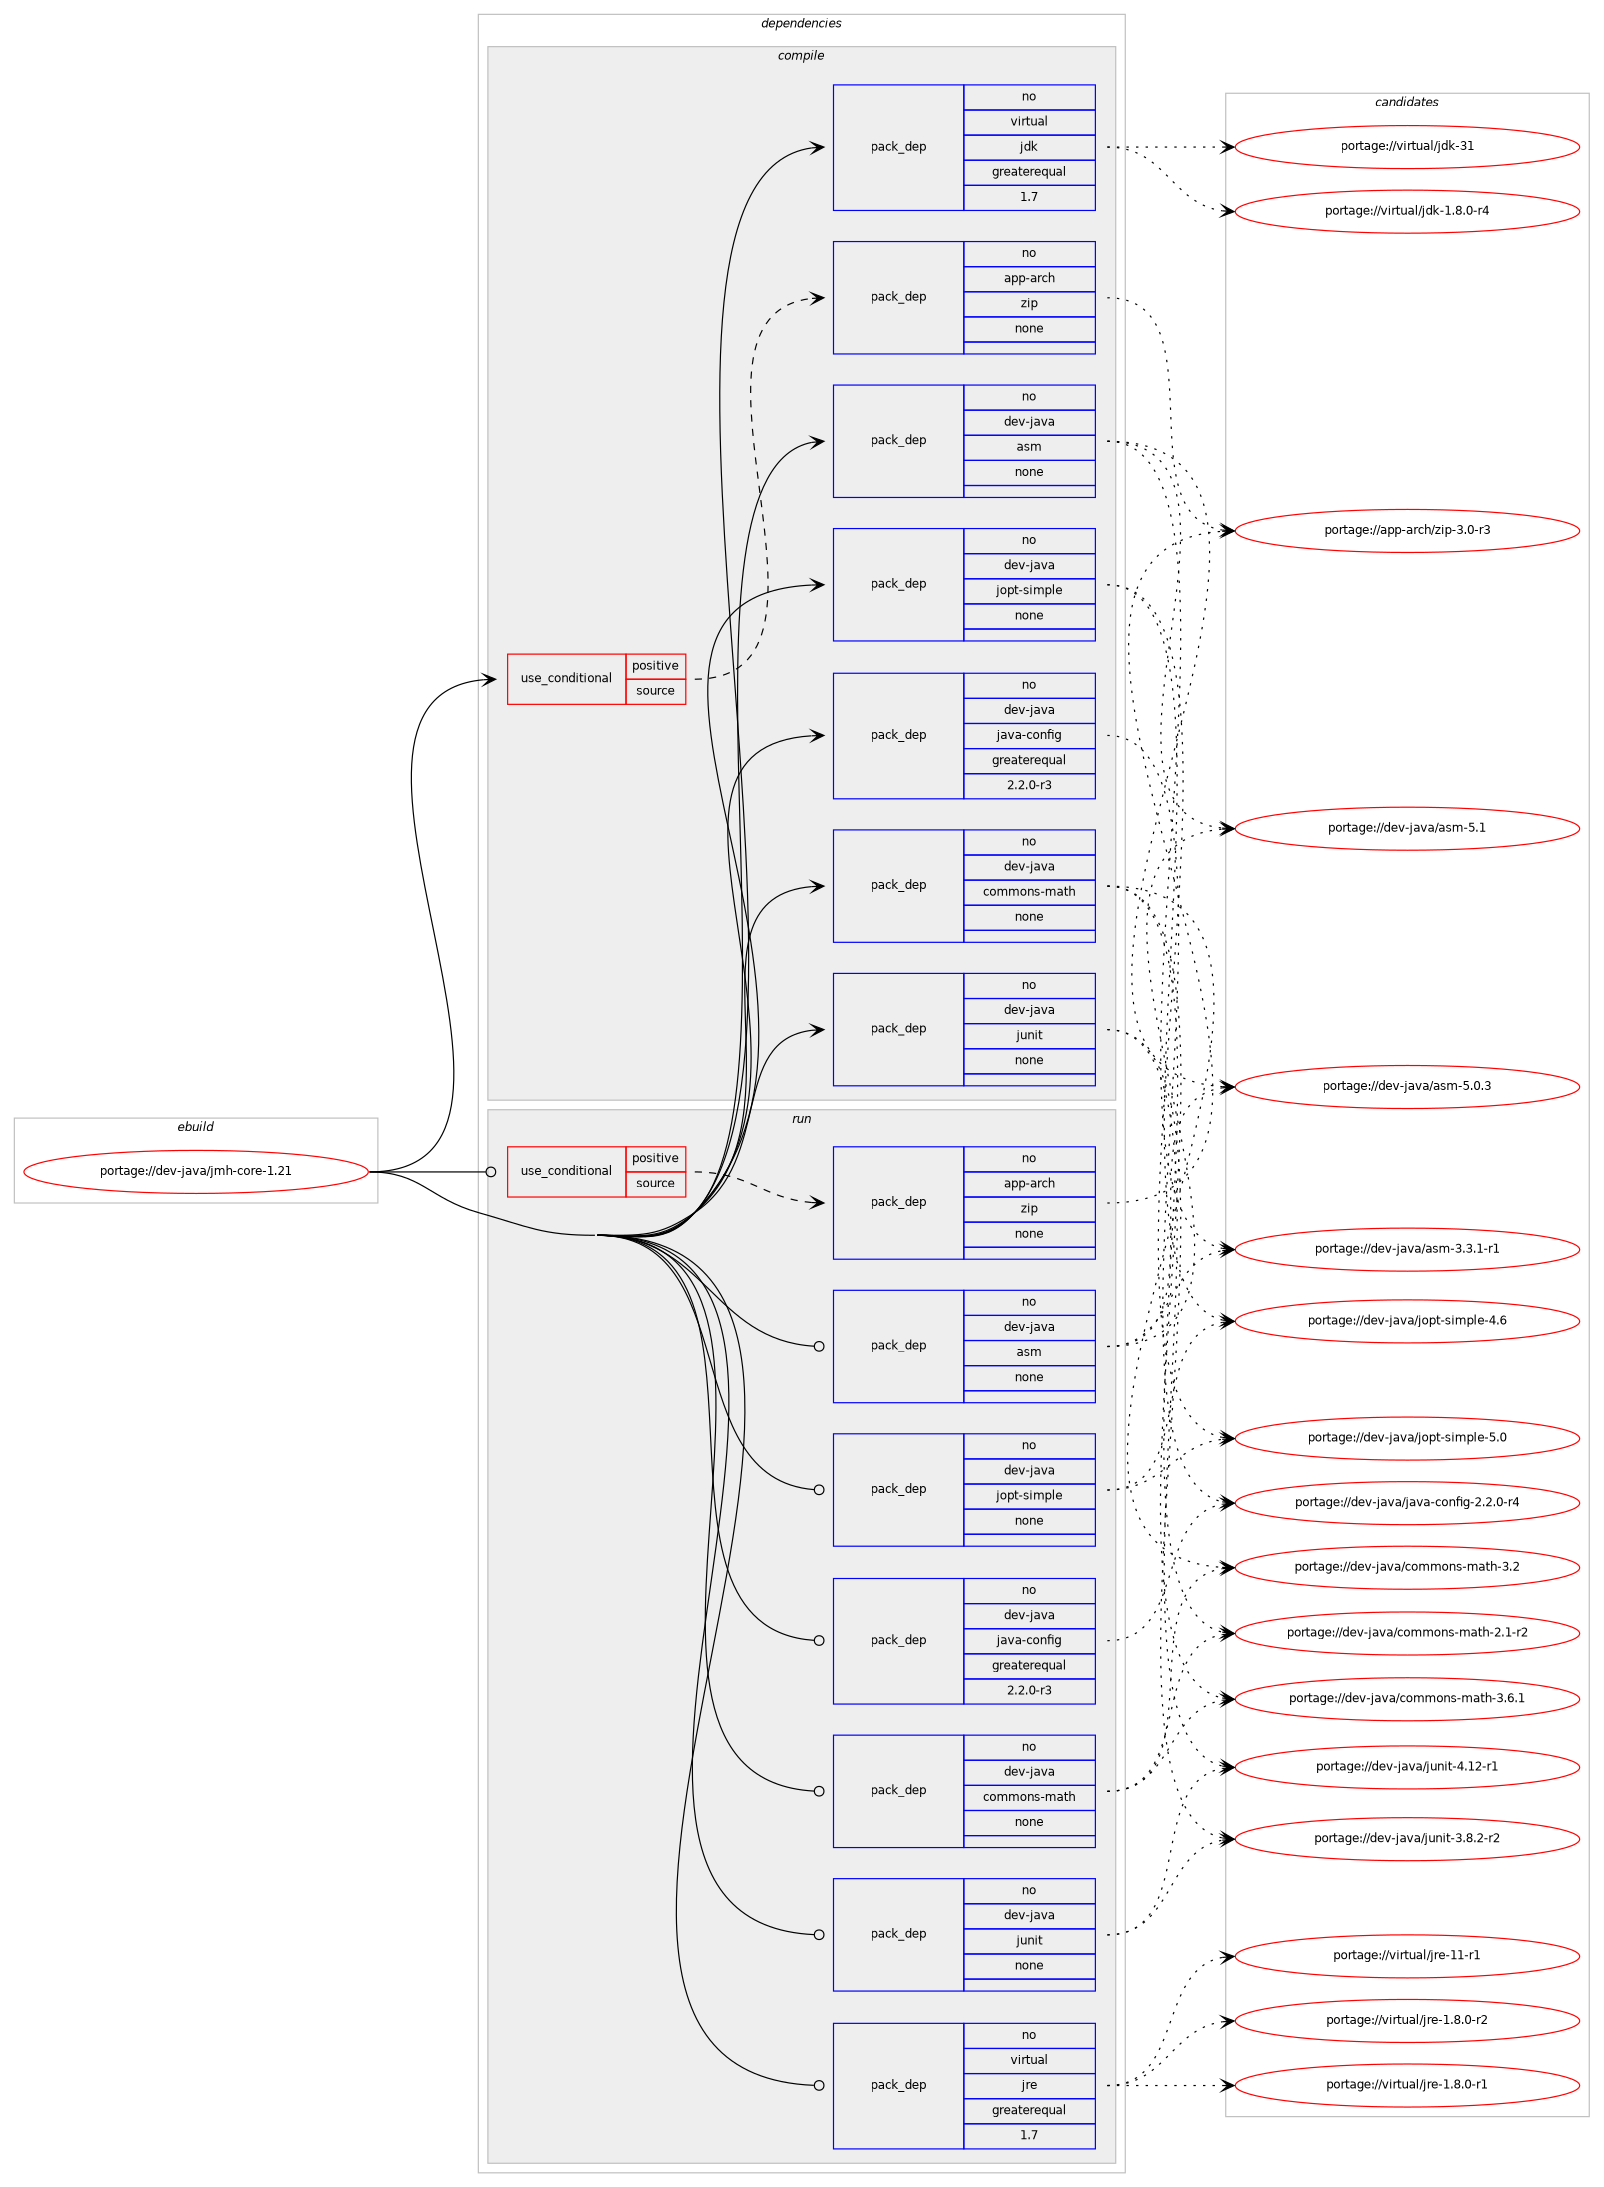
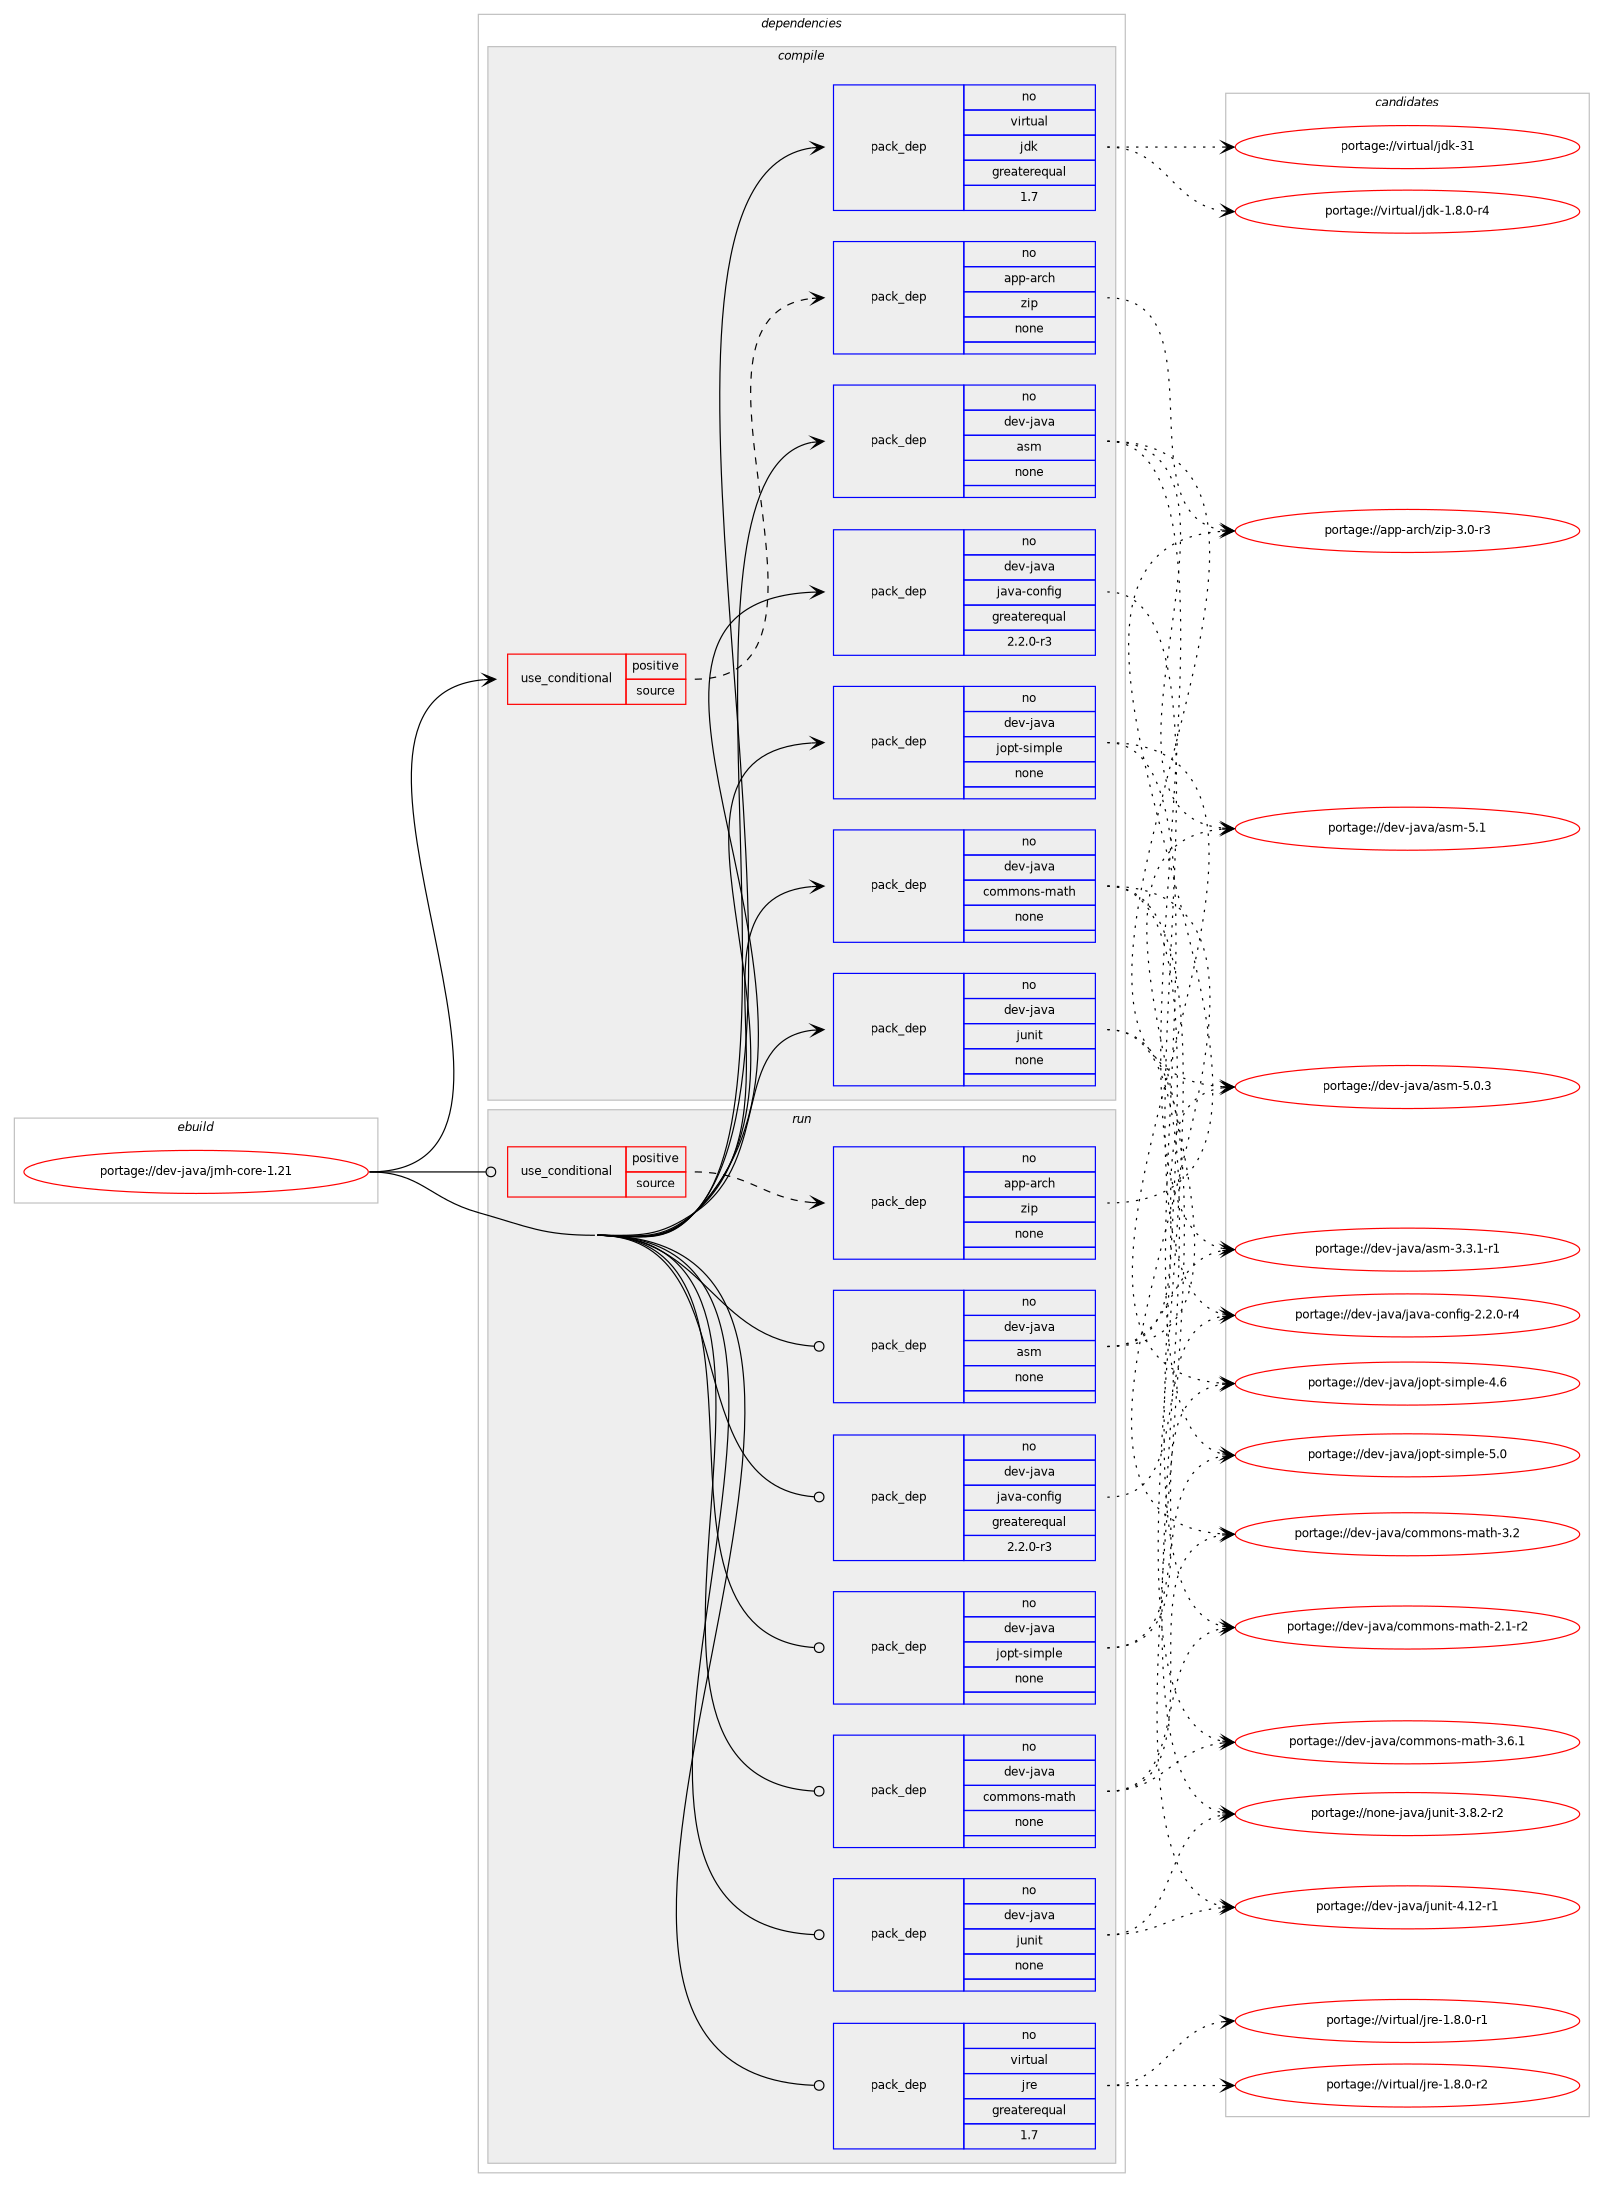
(1407, 1839) -> (1407, 1814)
(1407, 1956) -> none
